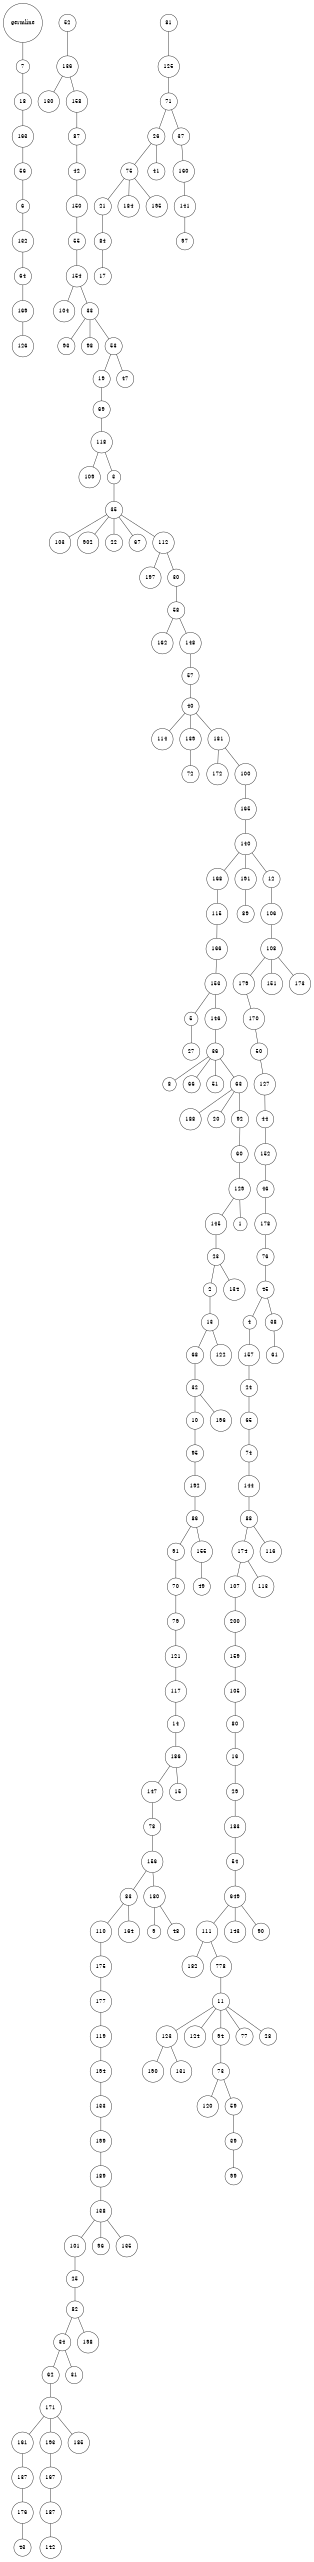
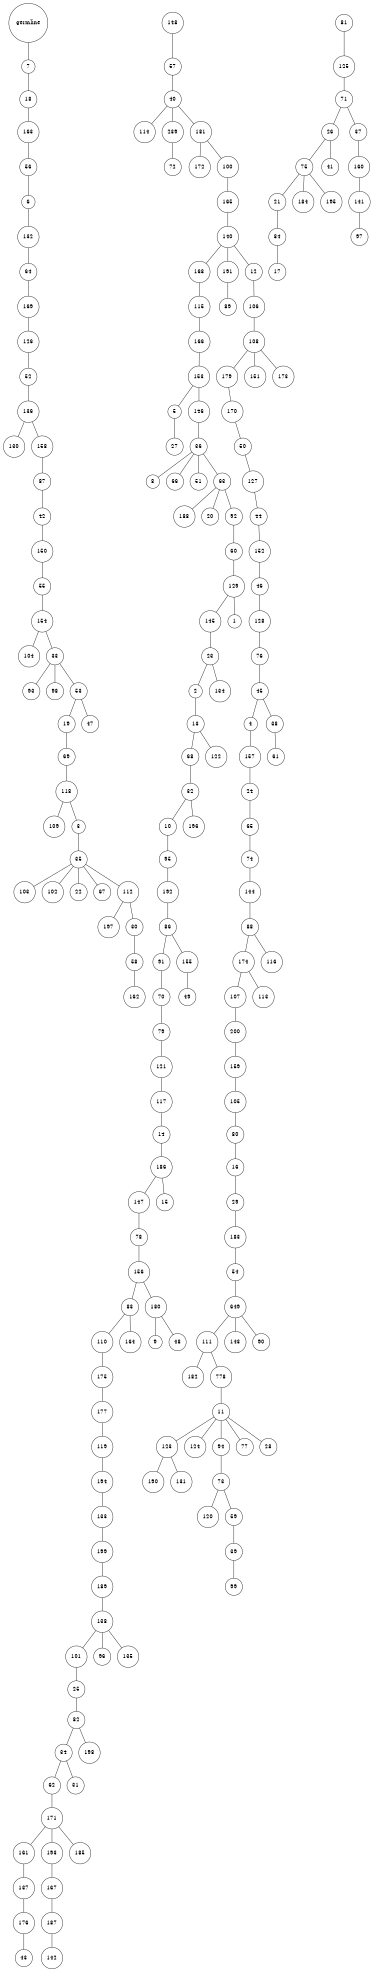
none -> (28, 360)
(88, 543) -> (53, 892)
(183, 626) -> none
(190, 739) -> (173, 132)
(266, 1224) -> (260, 621)
